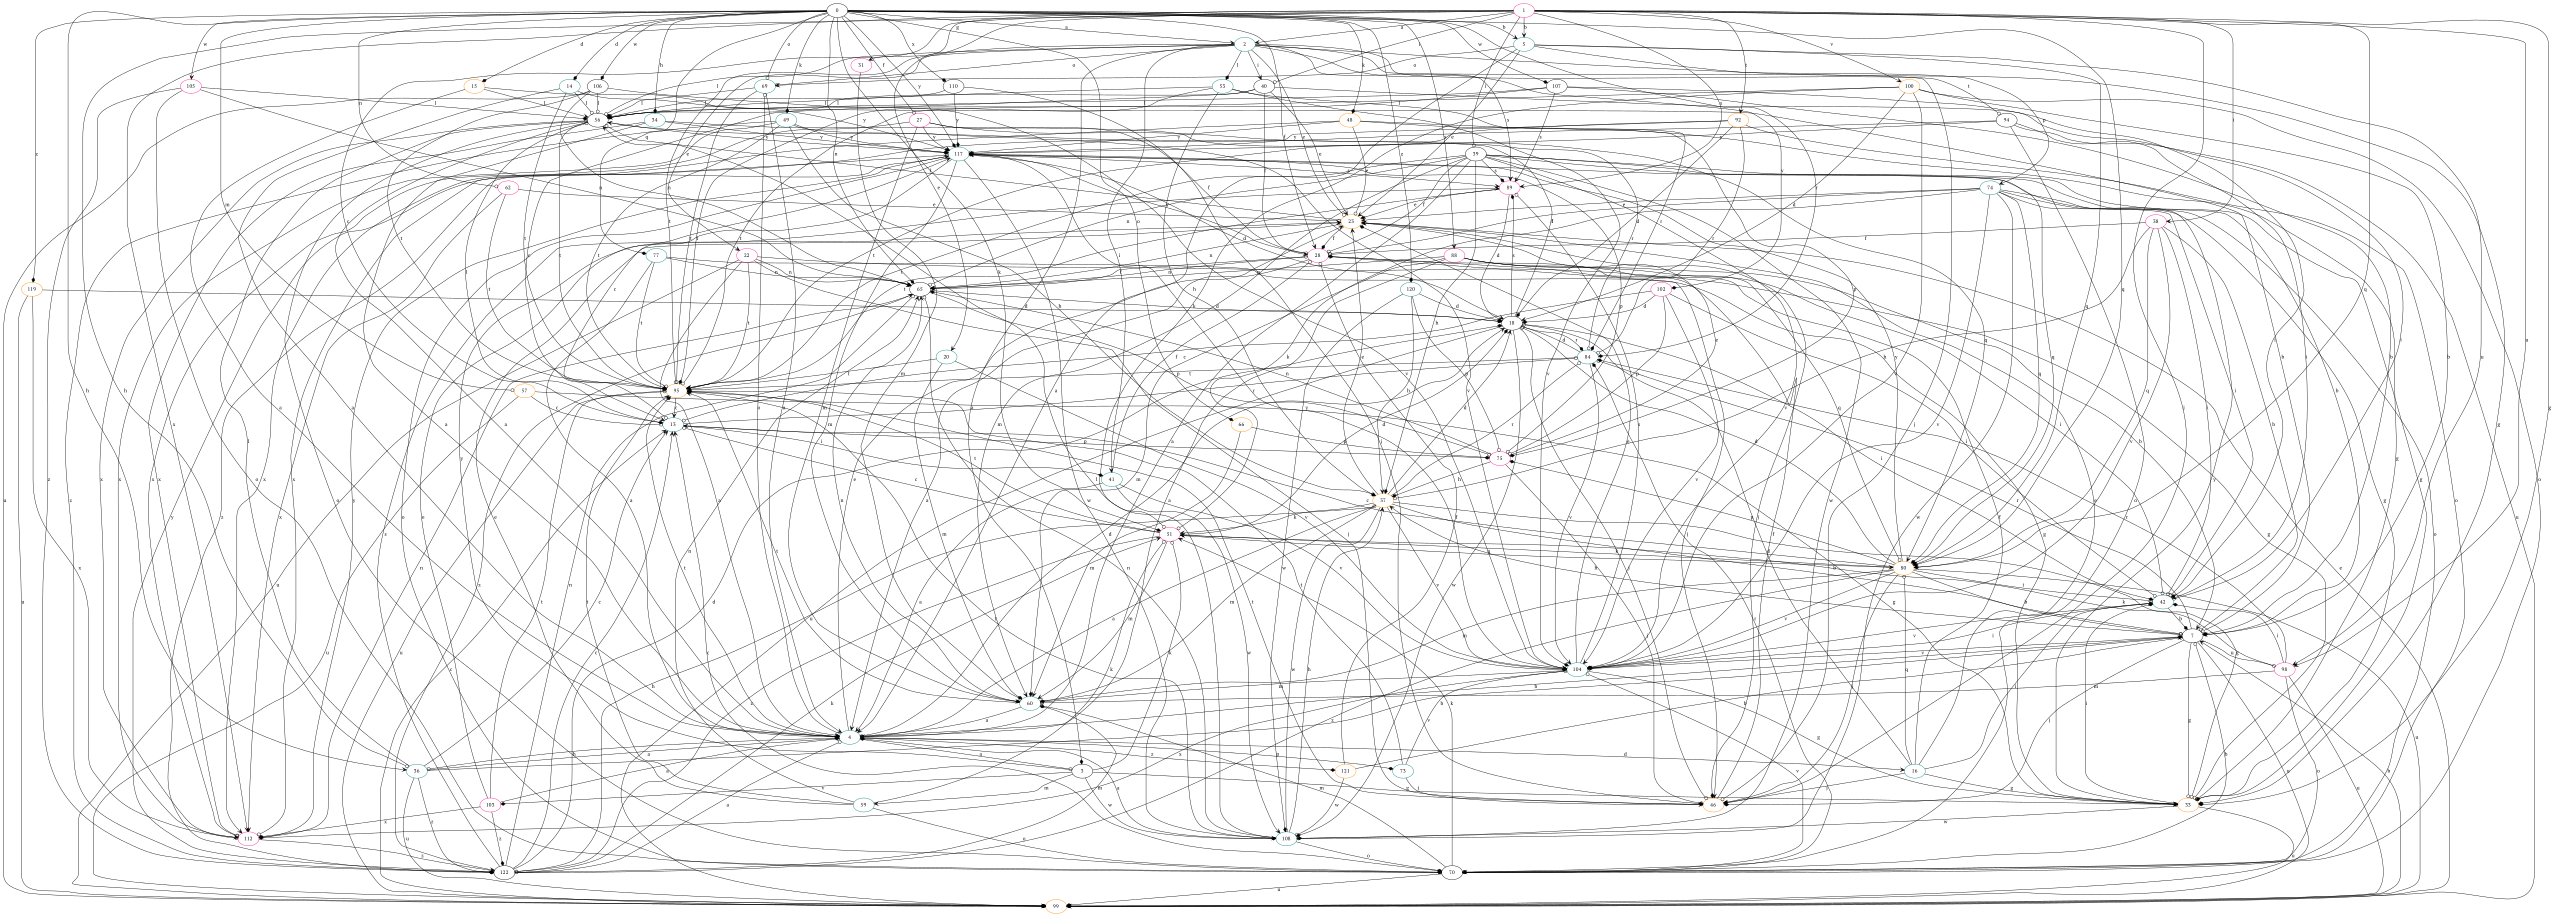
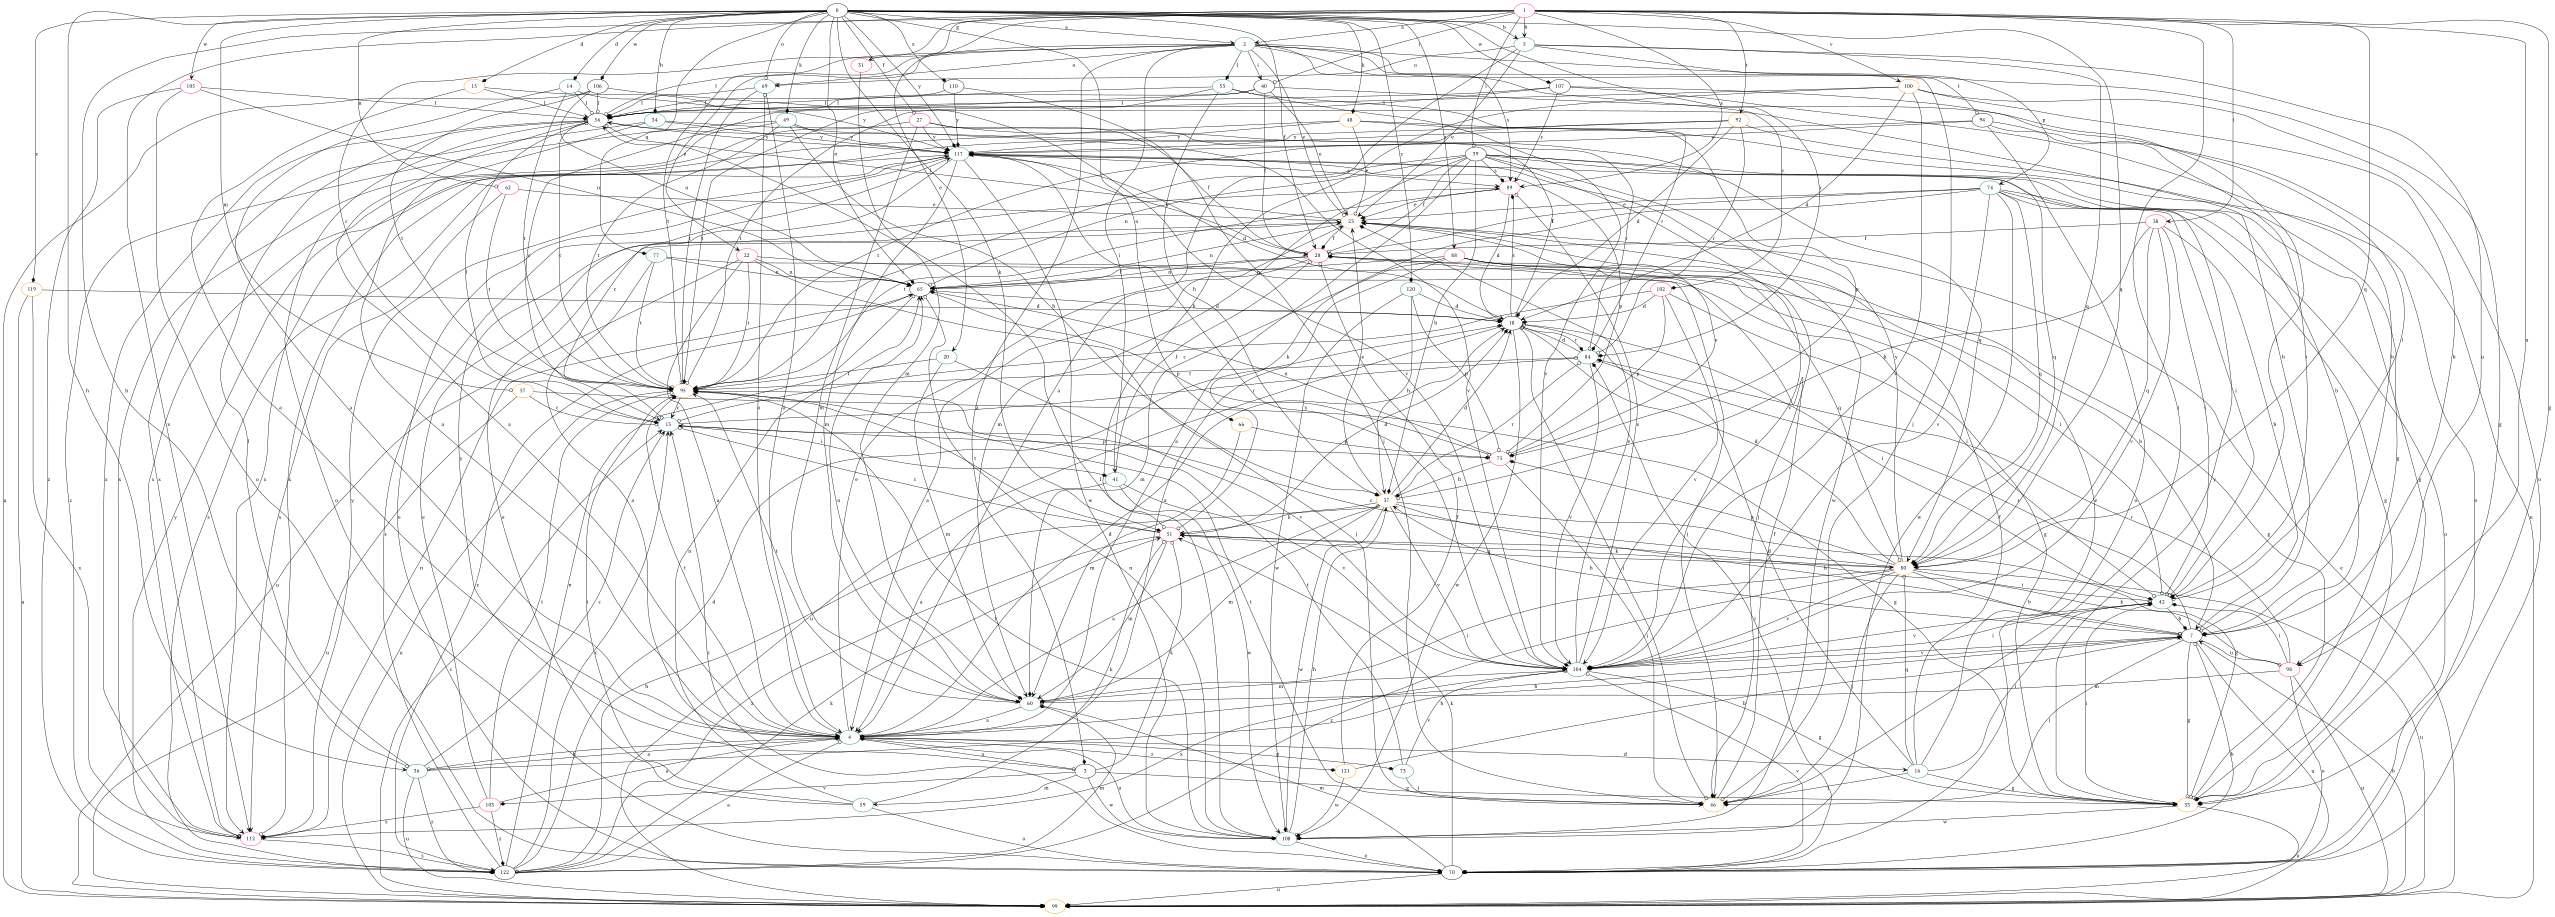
(1465, 636) -> (1467, 636)
